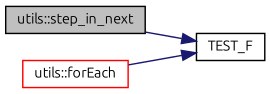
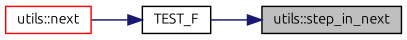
(164, 35) -> (229, 20)
(75, 74) -> (48, 20)
